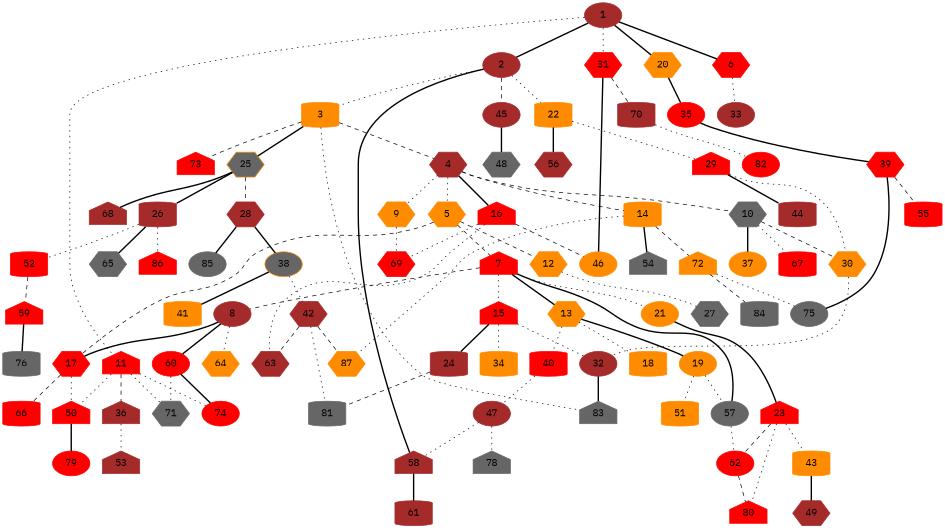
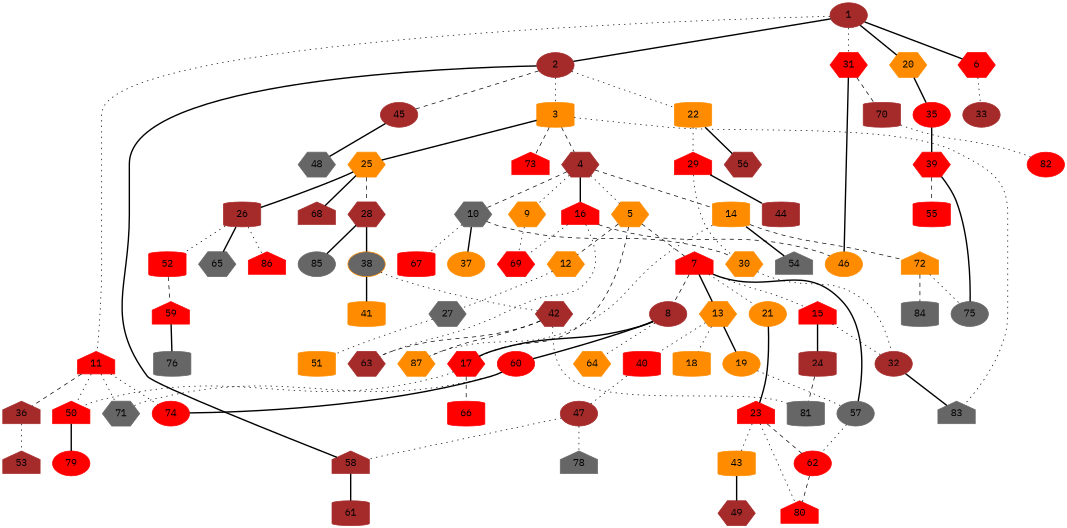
(246, 165) -> (367, 165)
(499, 364) -> none
(689, 388) -> (384, 336)
